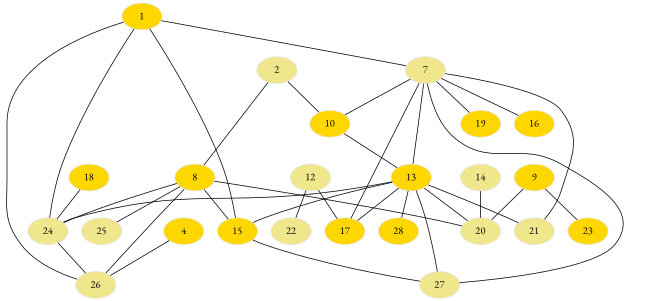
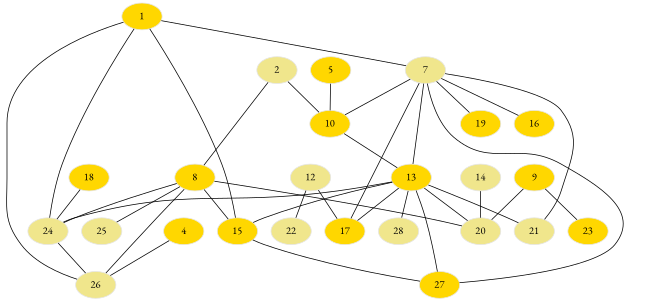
none -> (331, 70)
(399, 231) -> (399, 231)
(440, 285) -> (440, 285)
